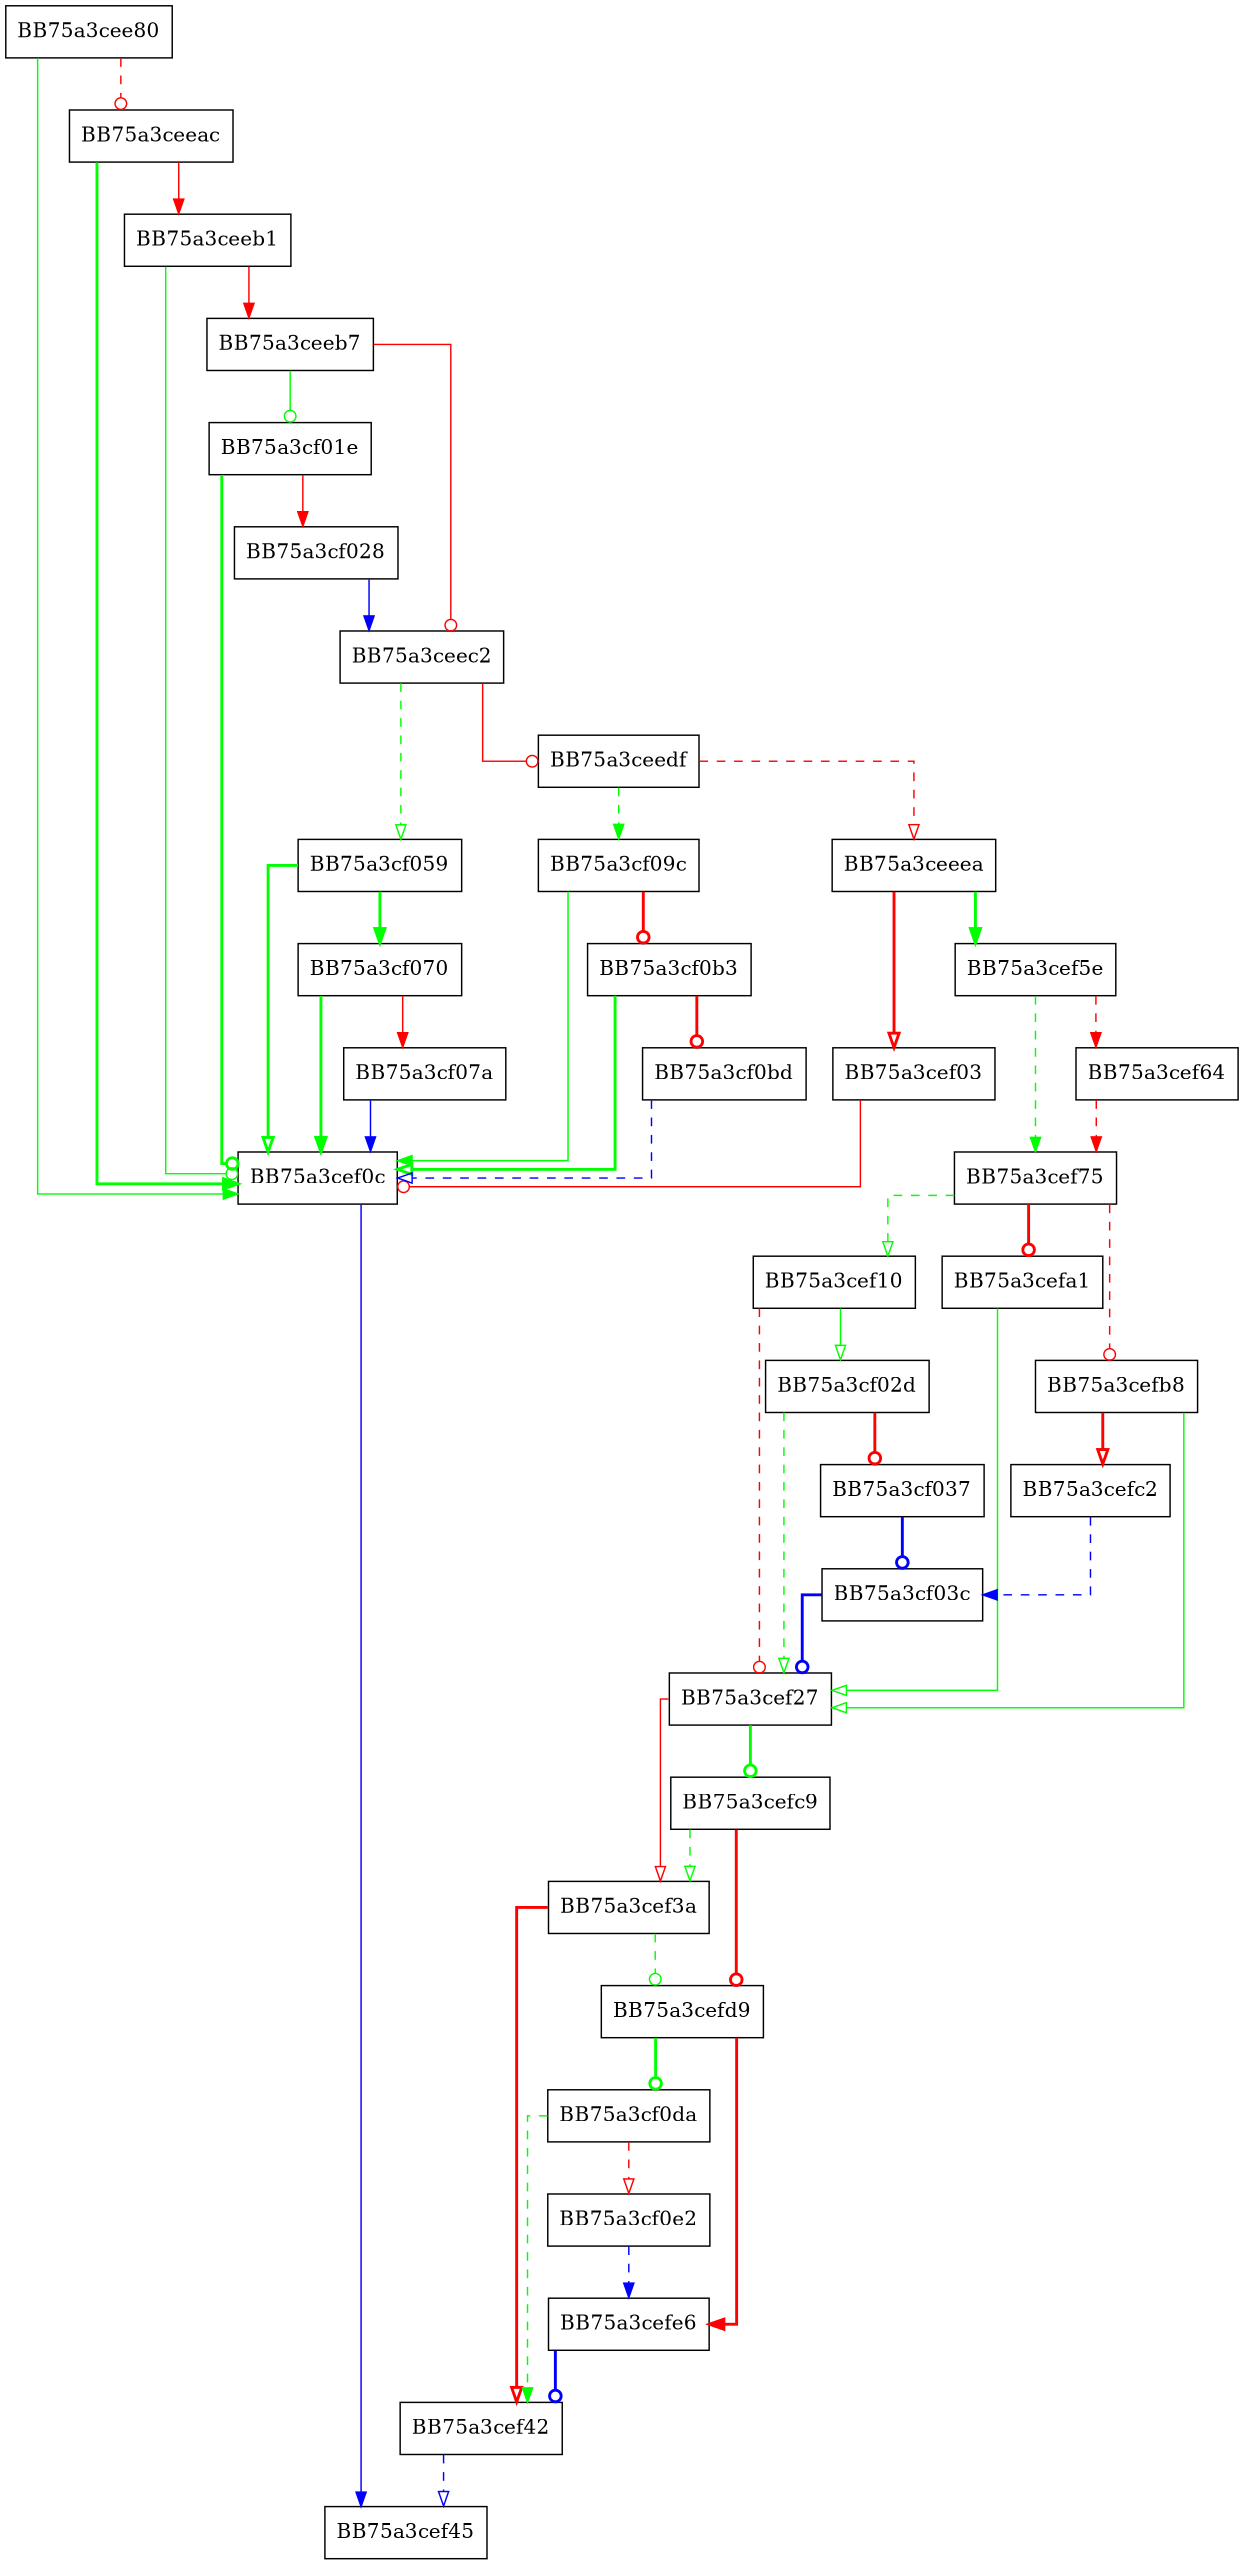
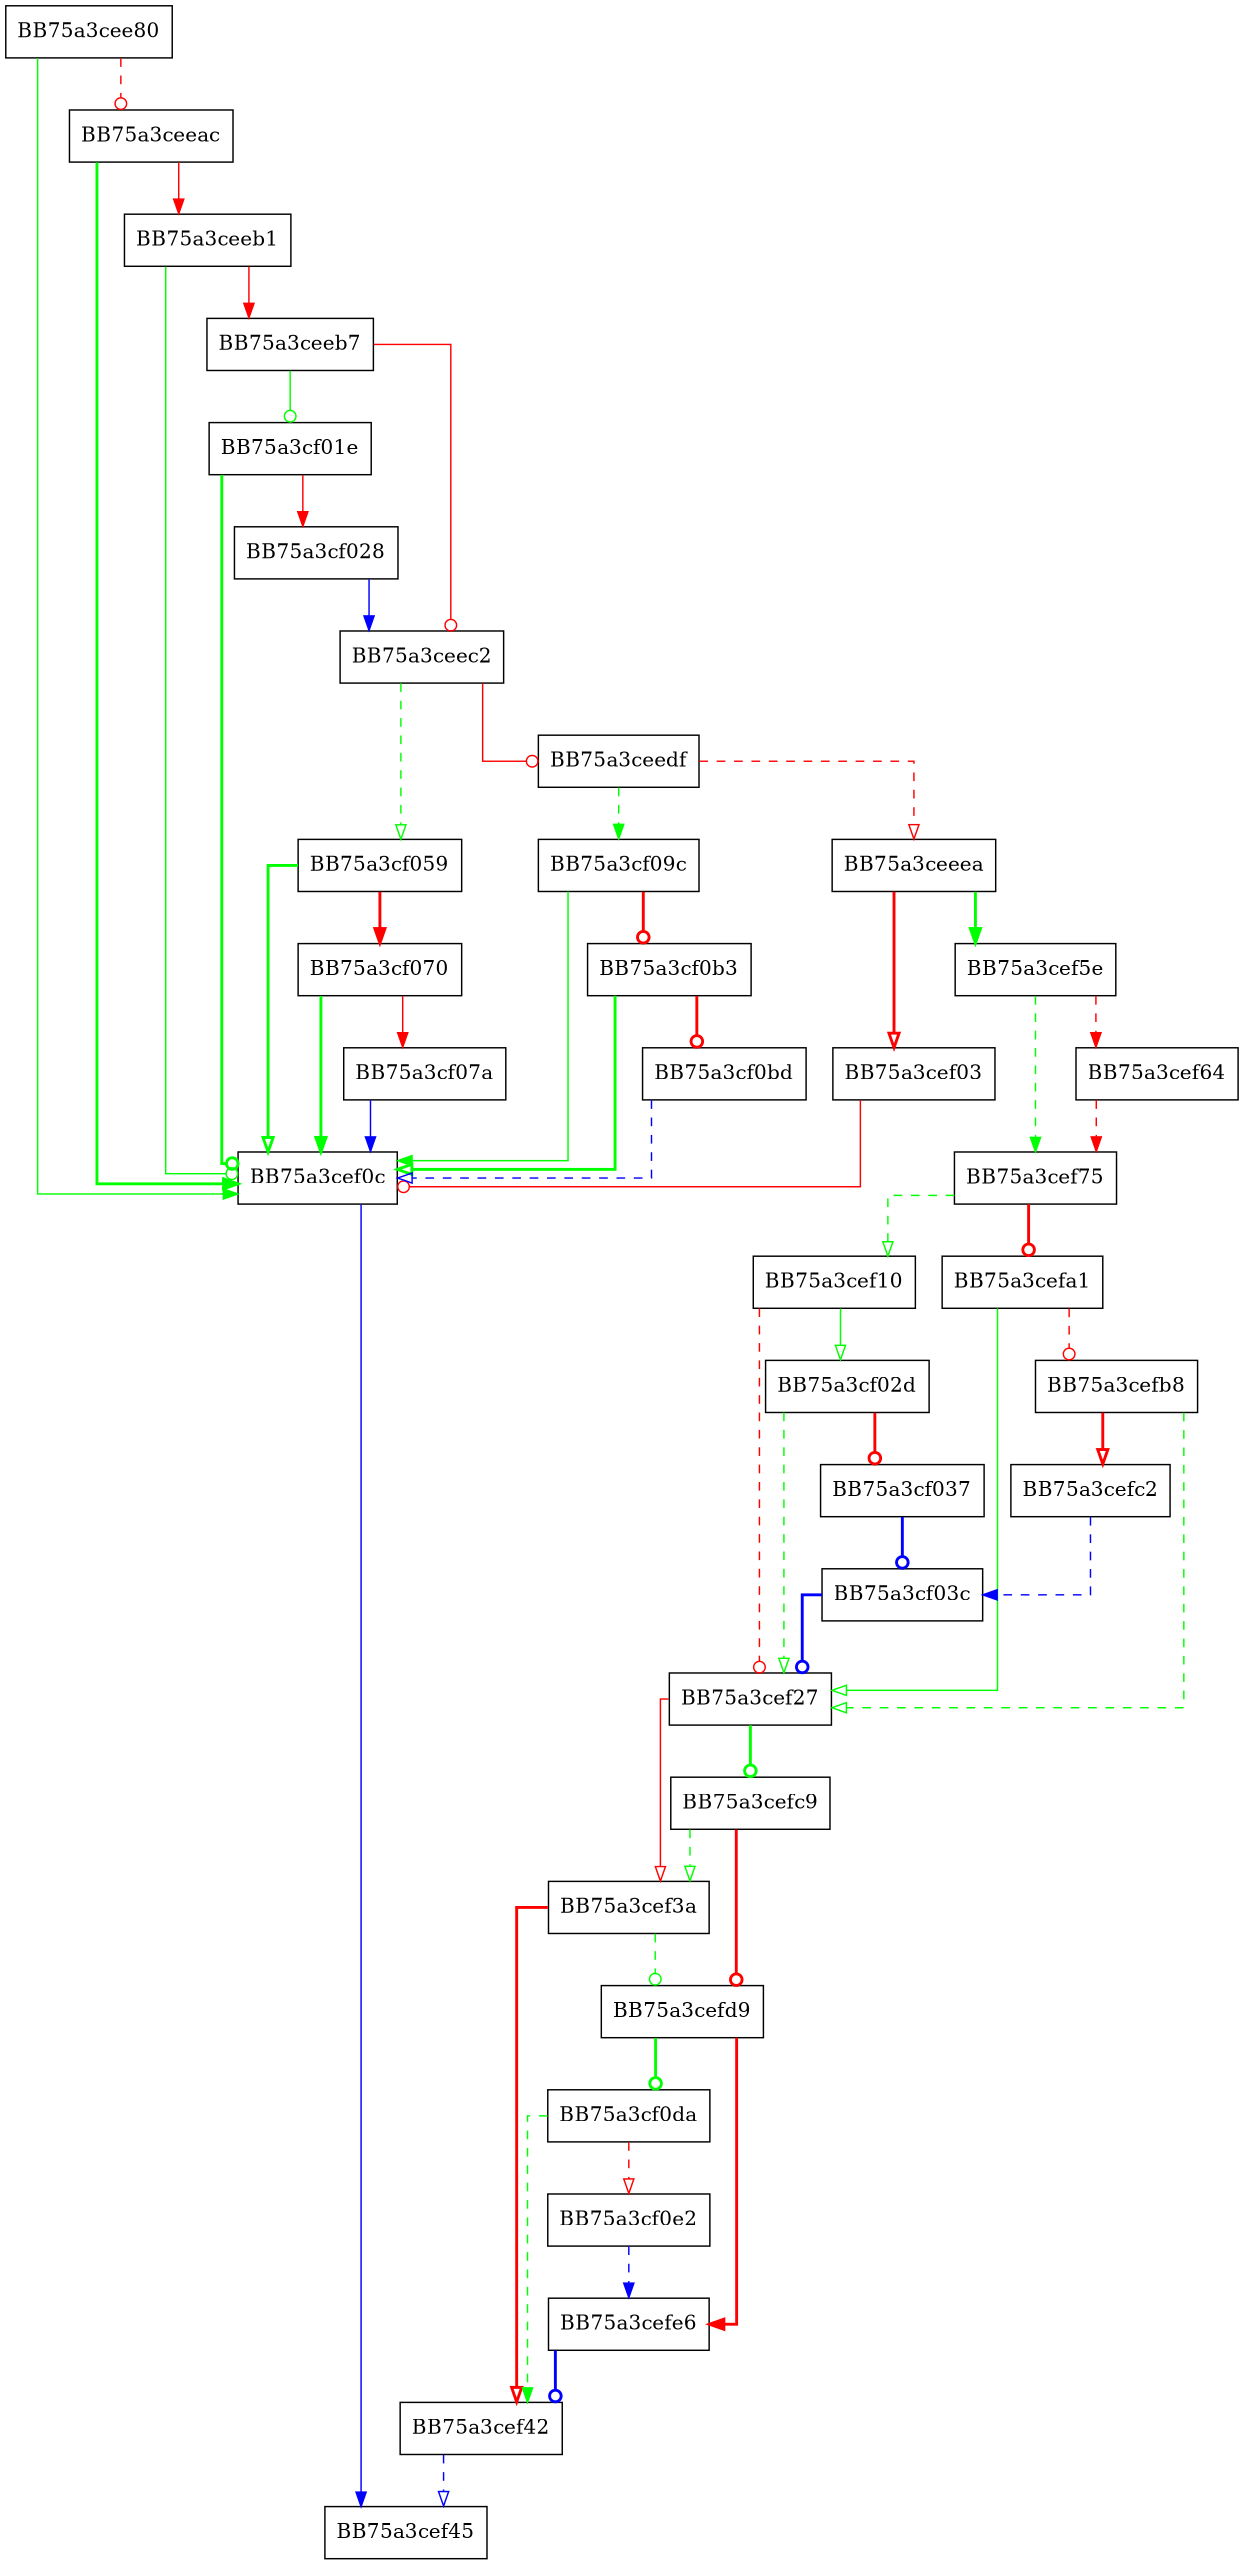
(380, 910) -> (380, 910)
(1110, 1277) -> (1069, 1328)
(1163, 1708) -> (1163, 1708)
